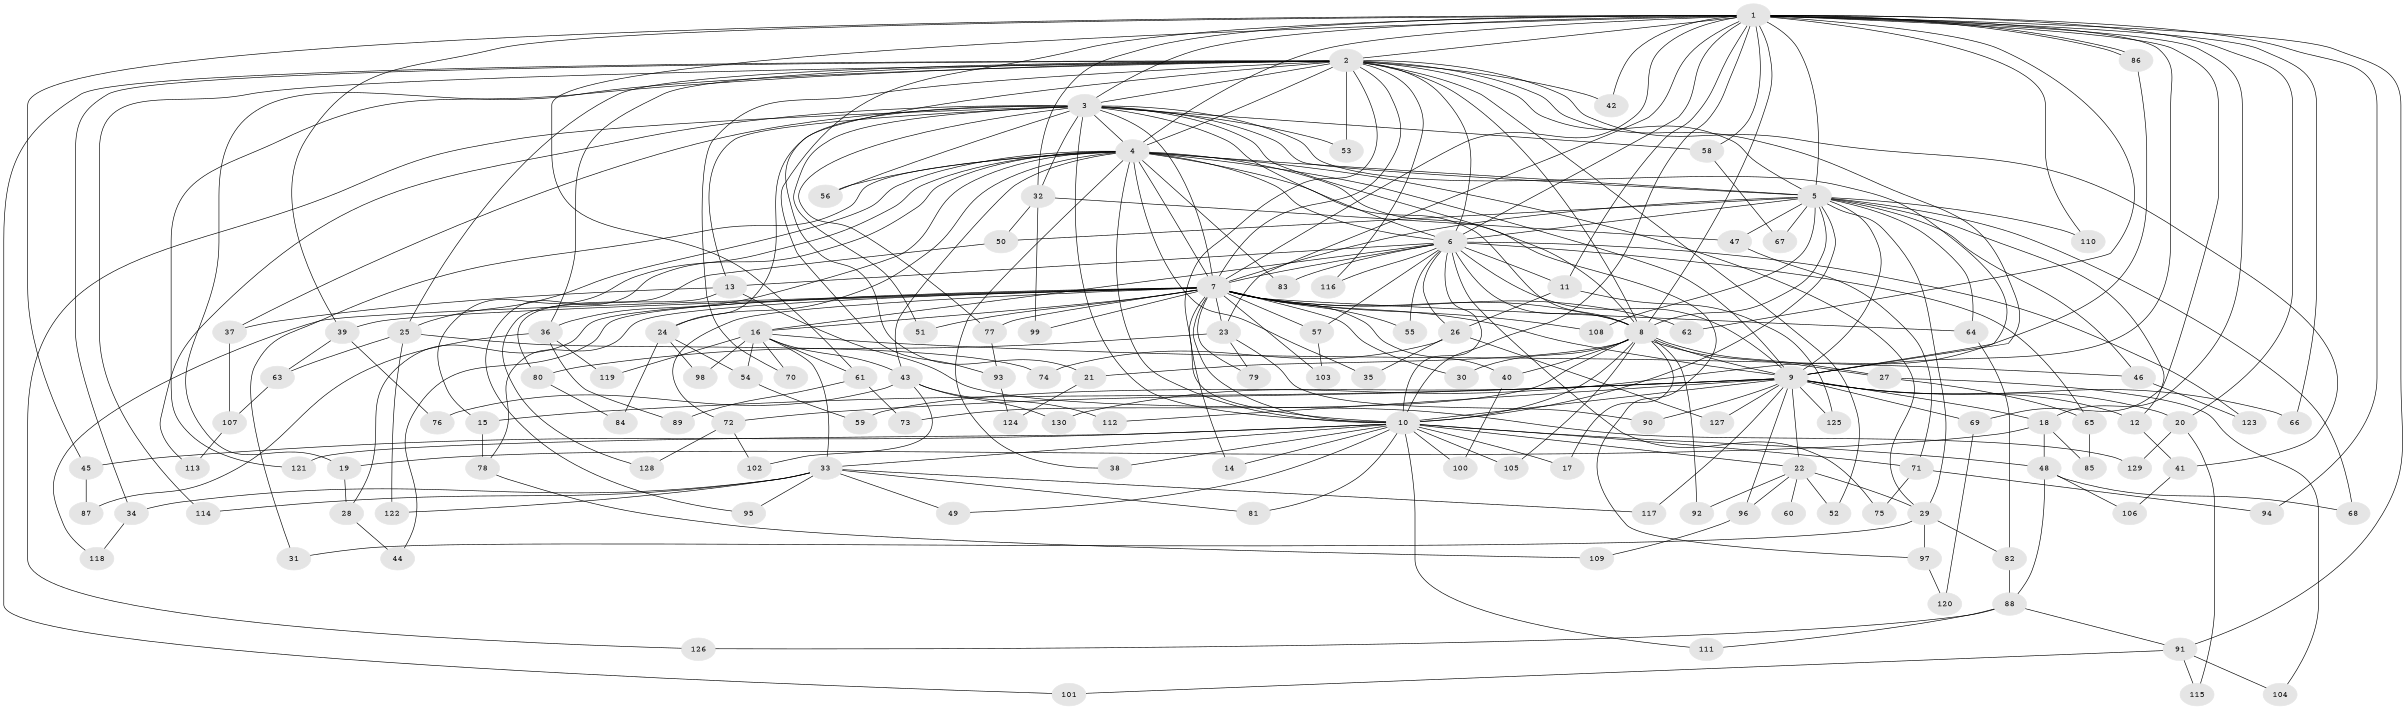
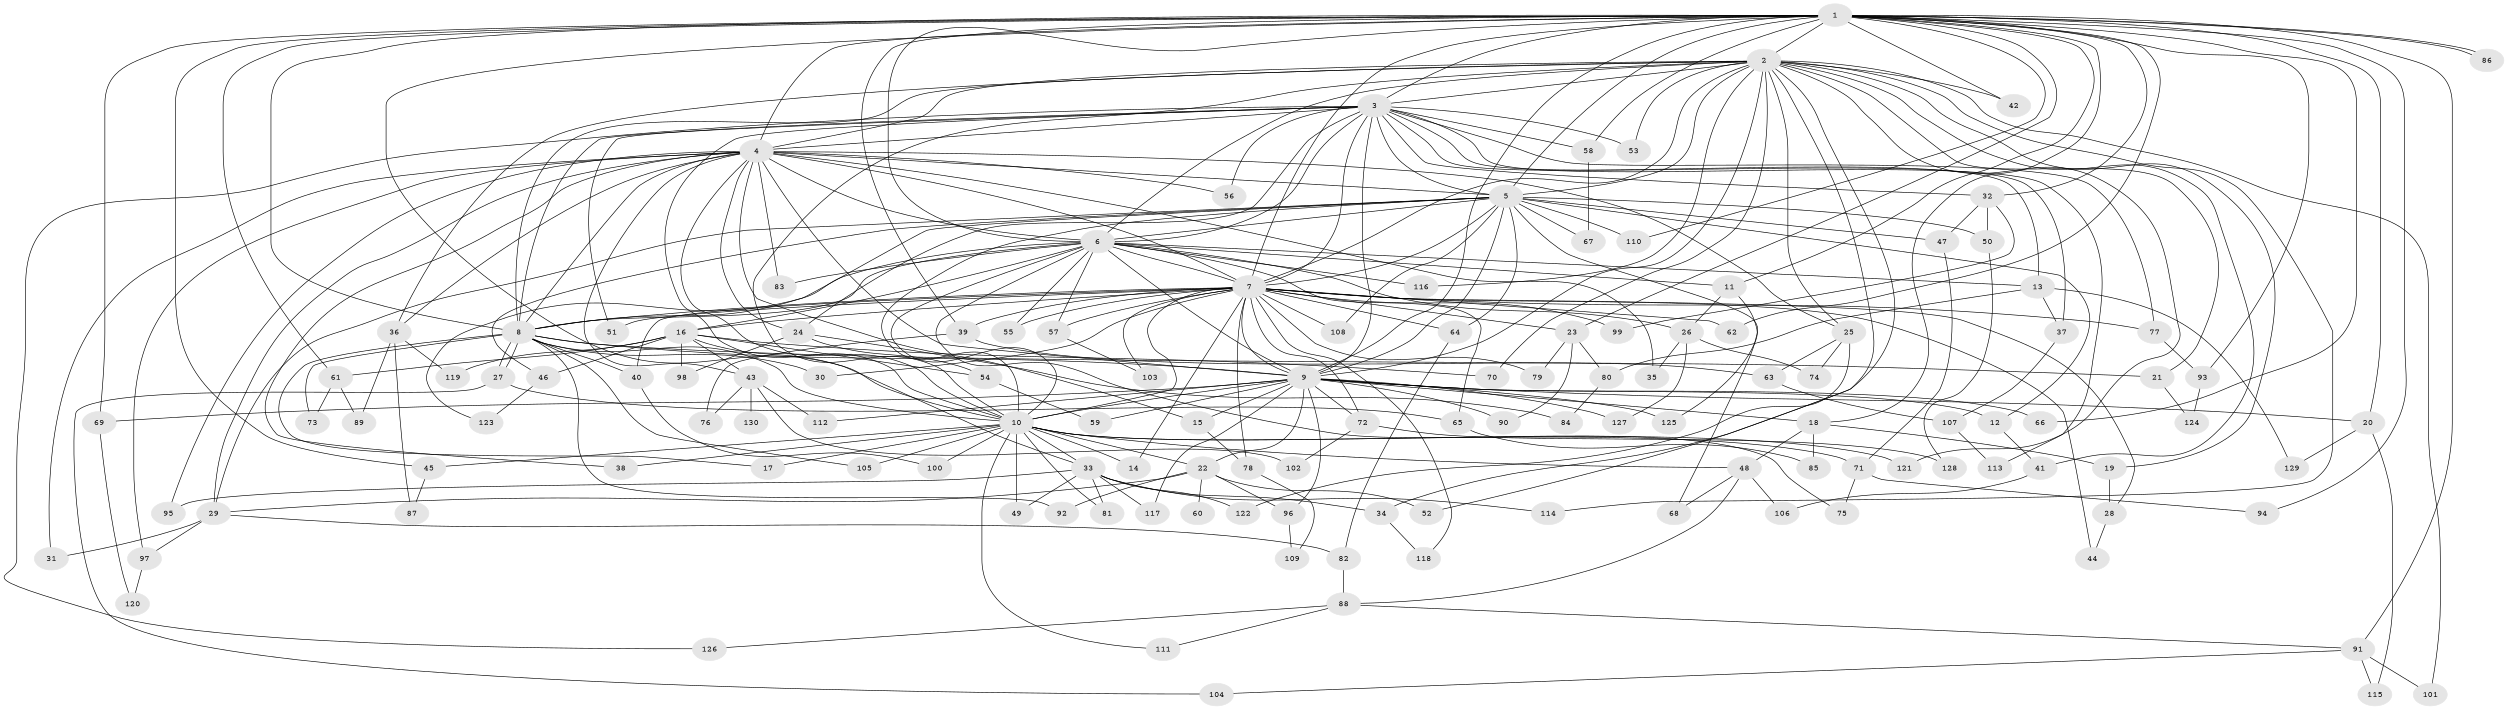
(1711, 373) -> none
